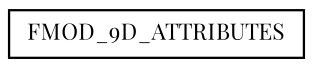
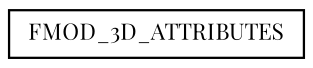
(156, 34) -> (156, 34)
